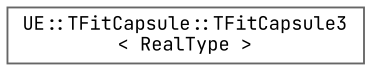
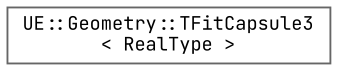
(186, 35) -> (169, 35)
